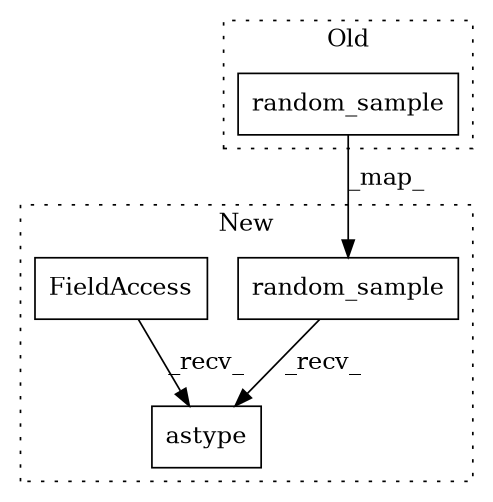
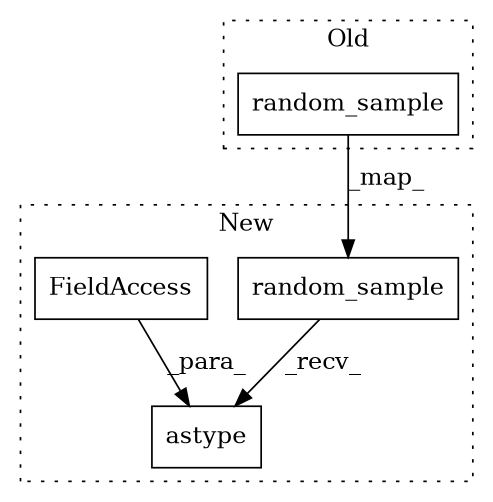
(207, 363) -> (207, 363)
